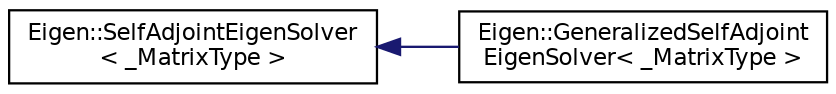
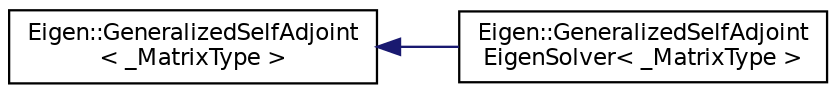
(193, 47) -> (193, 47)
